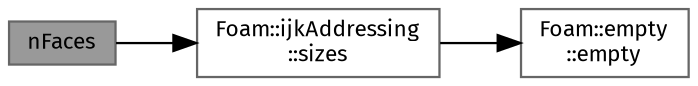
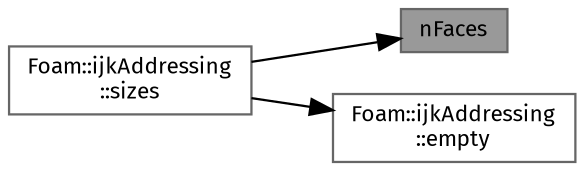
(145, 43) -> (314, 52)
(605, 43) -> (454, 128)
